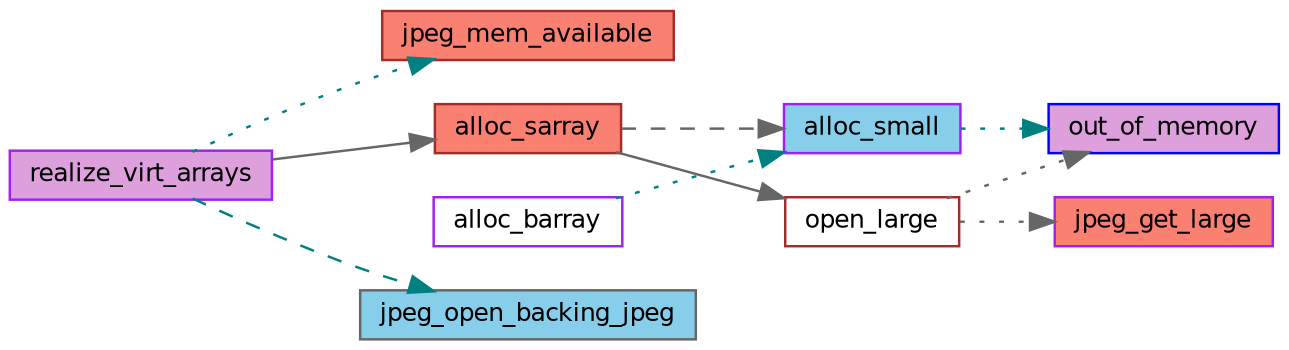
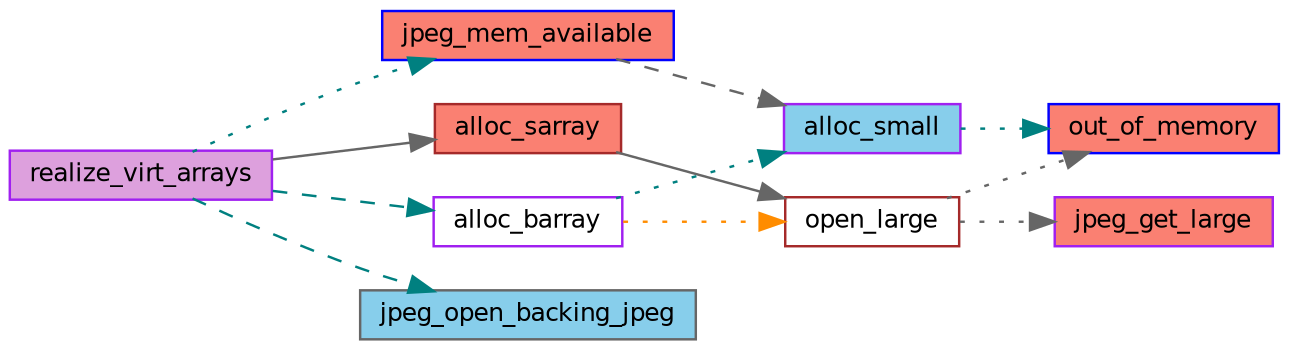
(528, 36) -> (528, 36)
(690, 129) -> (688, 79)
(1164, 129) -> (1164, 129)
none -> (340, 199)
none -> (691, 222)
